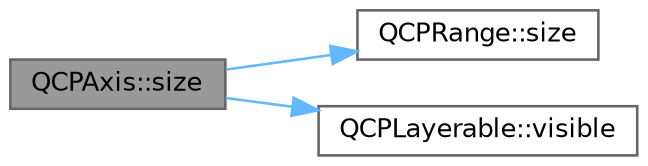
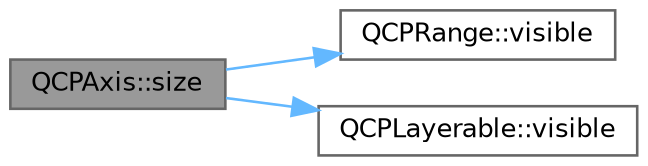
(478, 35) -> (478, 35)
